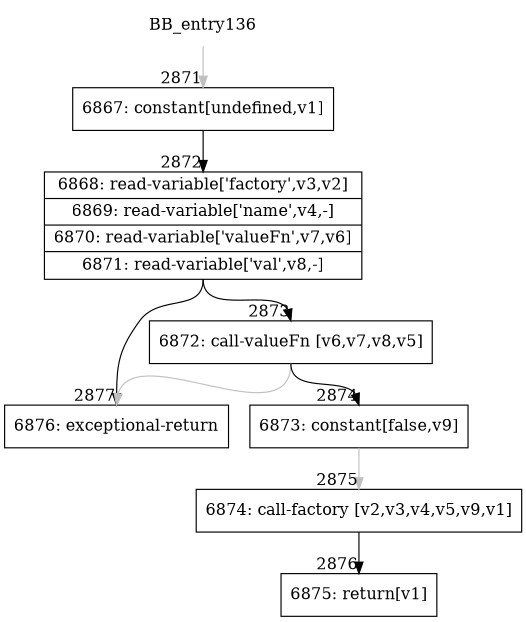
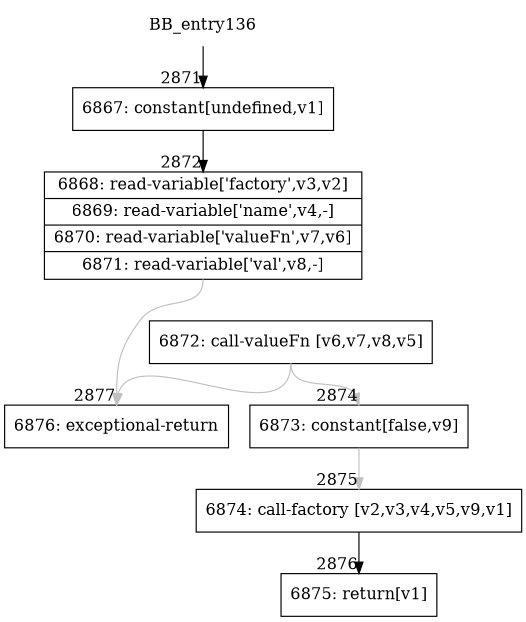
(203, 61) -> (203, 61)
(241, 300) -> none
(141, 319) -> (141, 319)
(319, 384) -> (319, 384)
